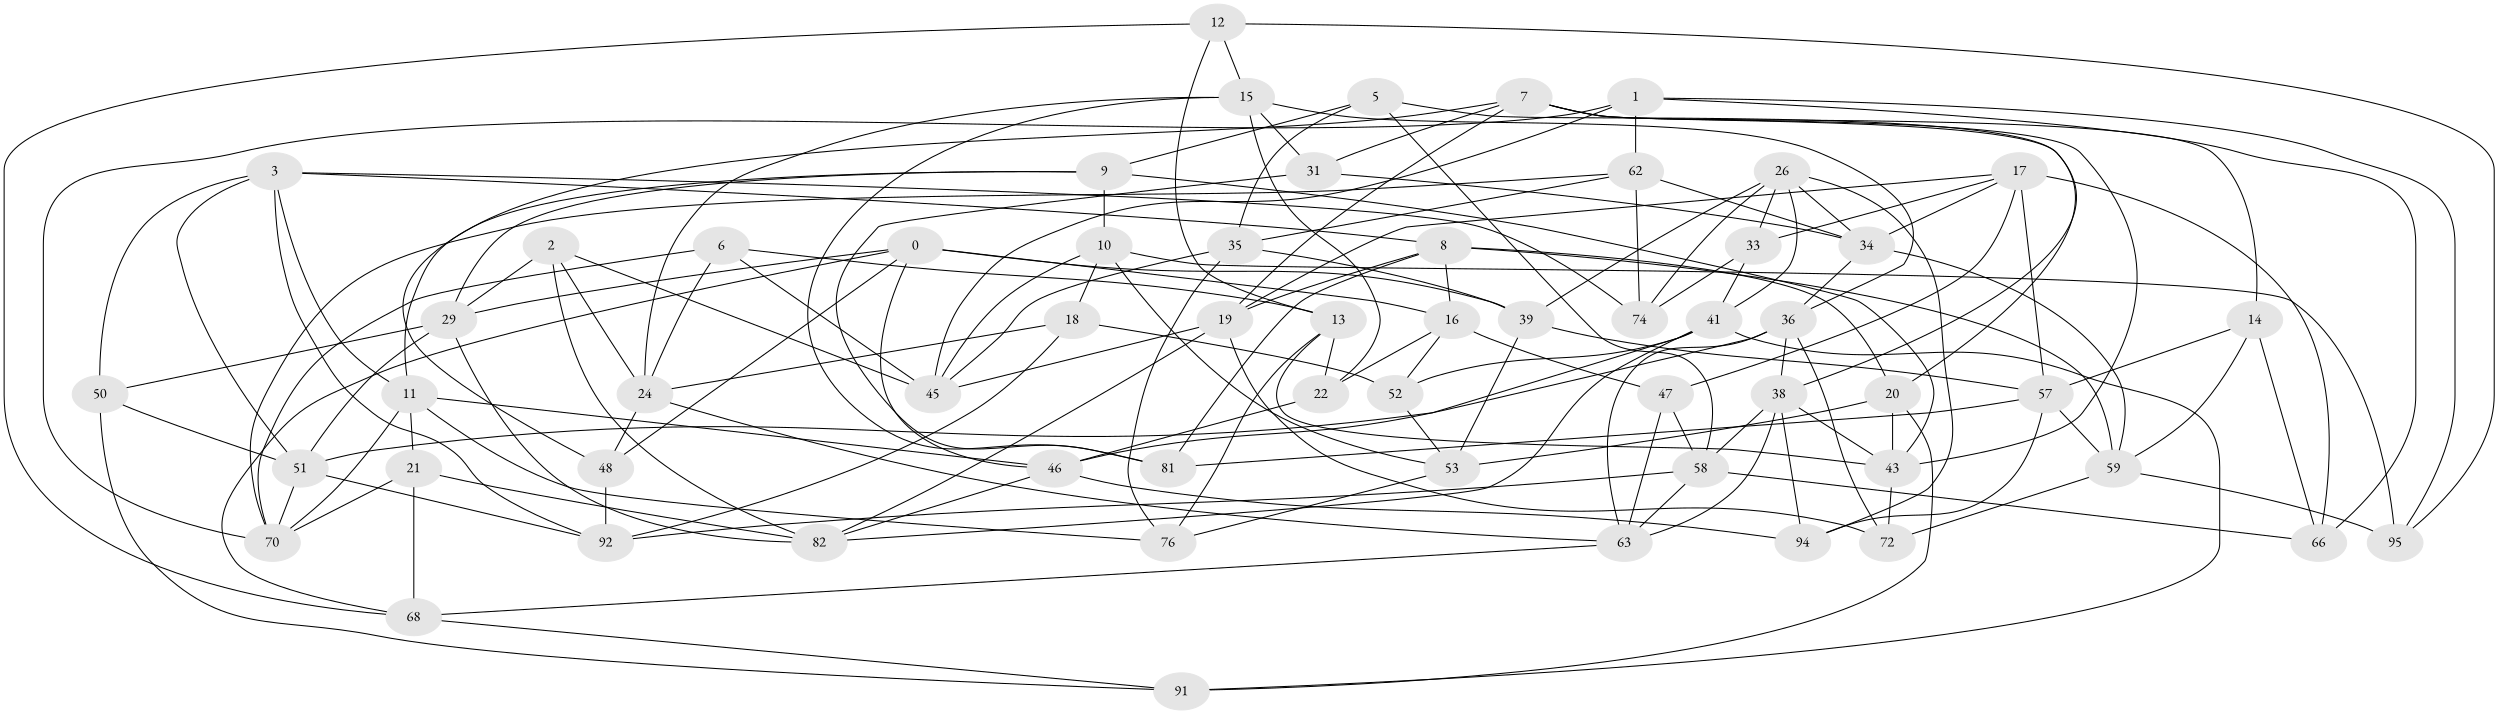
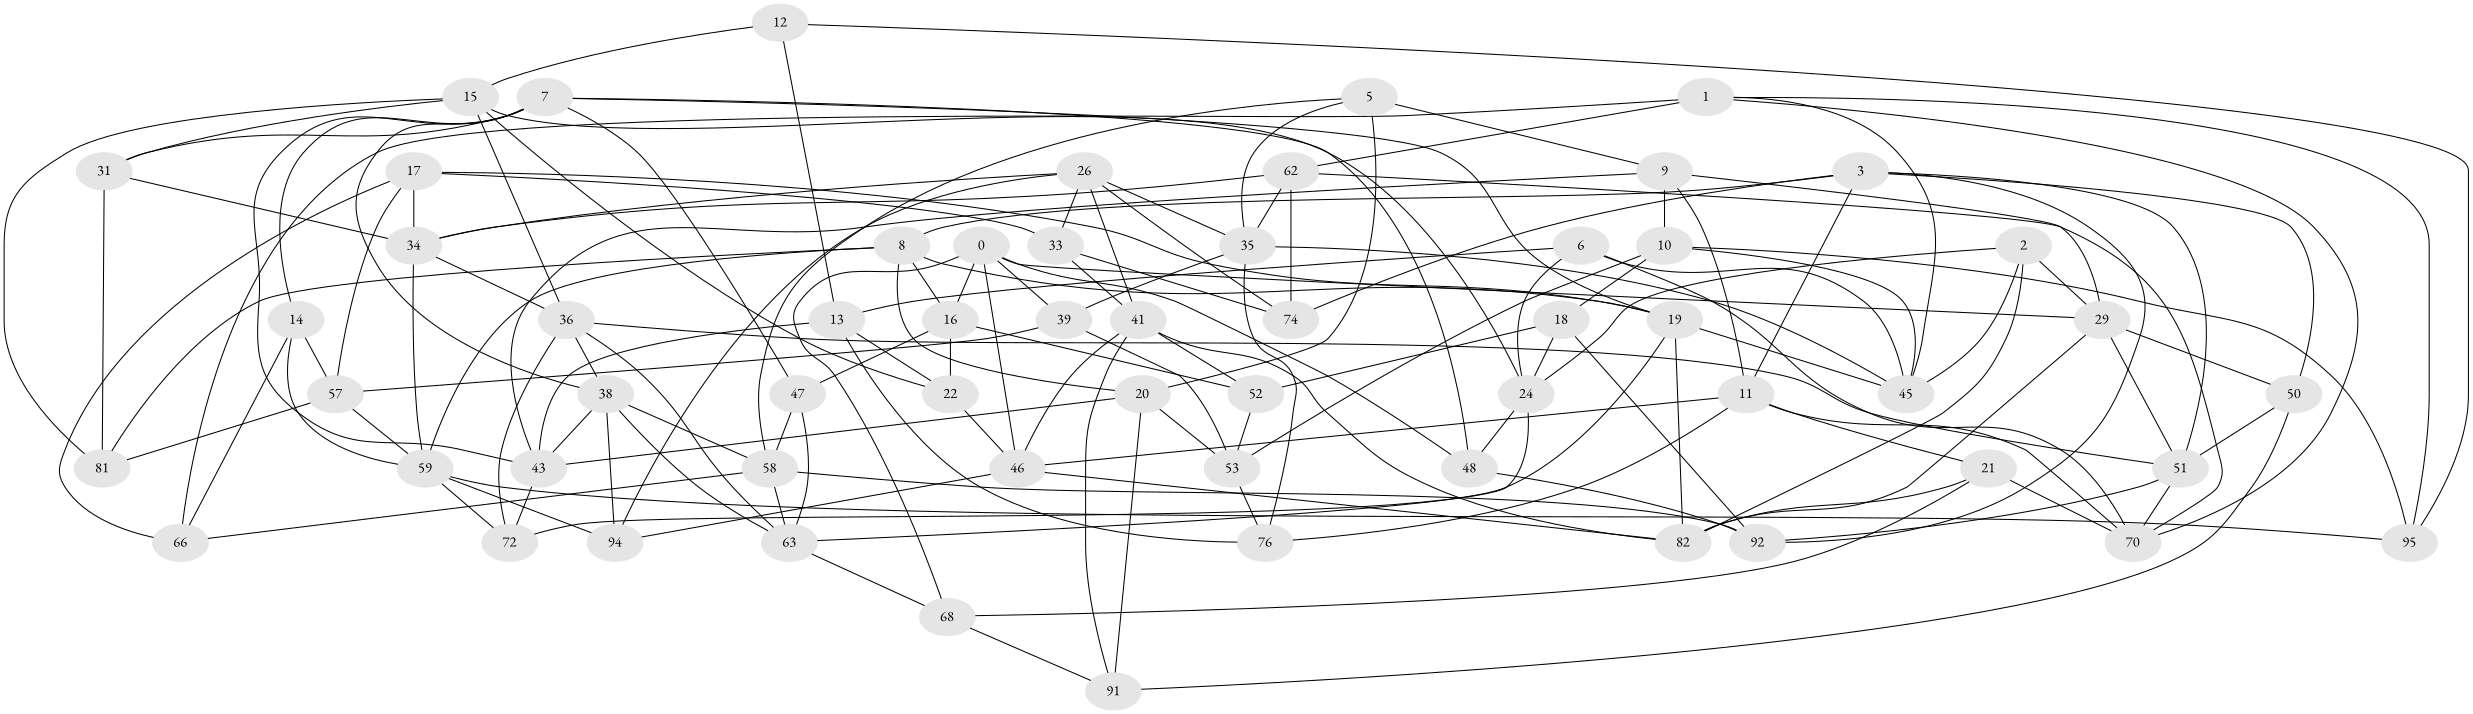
(236, 85) -> none
(1652, 242) -> (1172, 211)
(1869, 323) -> (689, 219)
(1959, 510) -> (531, 510)
